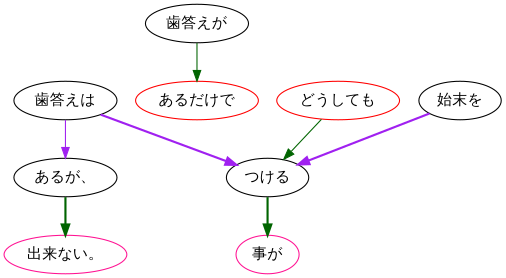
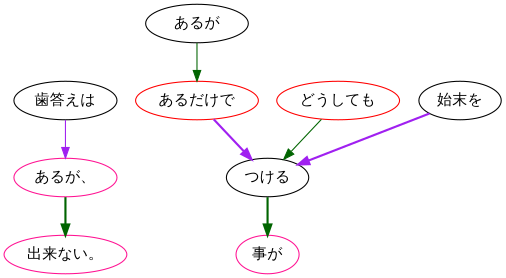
(197, 24) -> (197, 24)
(163, 138) -> (229, 135)
(65, 178) -> (65, 178)
